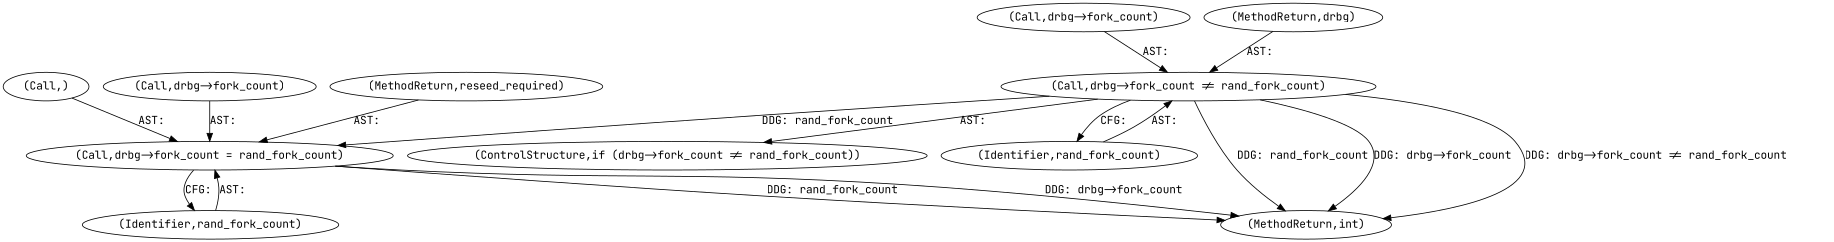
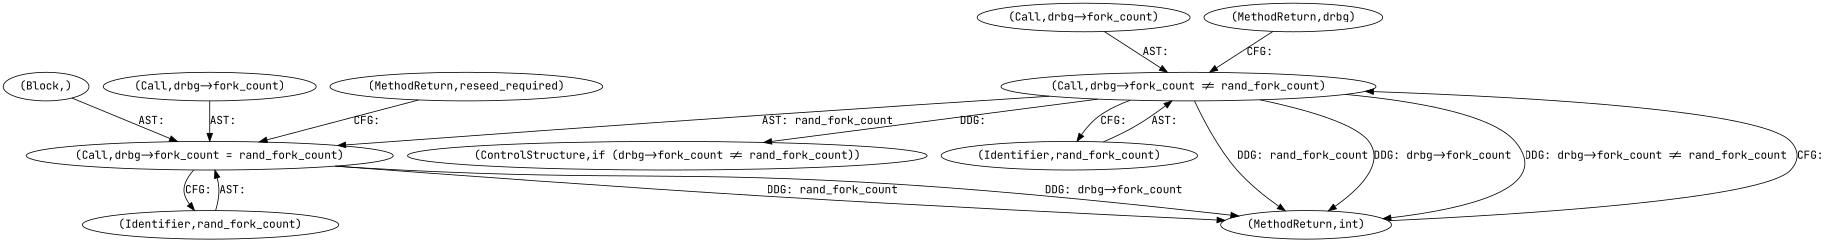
(1263, 52) -> (1263, 52)
(46, 87) -> (46, 87)
(370, 121) -> (370, 121)
(828, 121) -> (828, 121)
(976, 121) -> (976, 121)
none -> (1796, 149)
